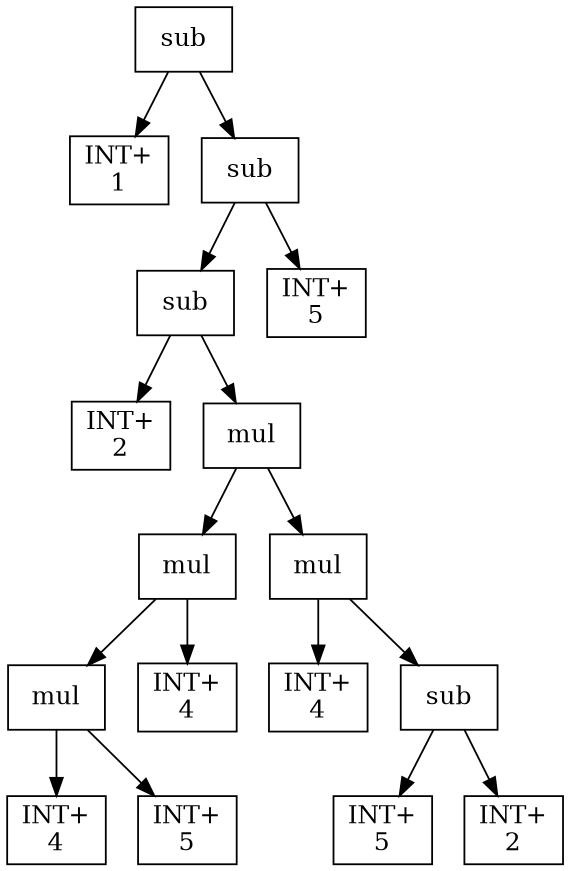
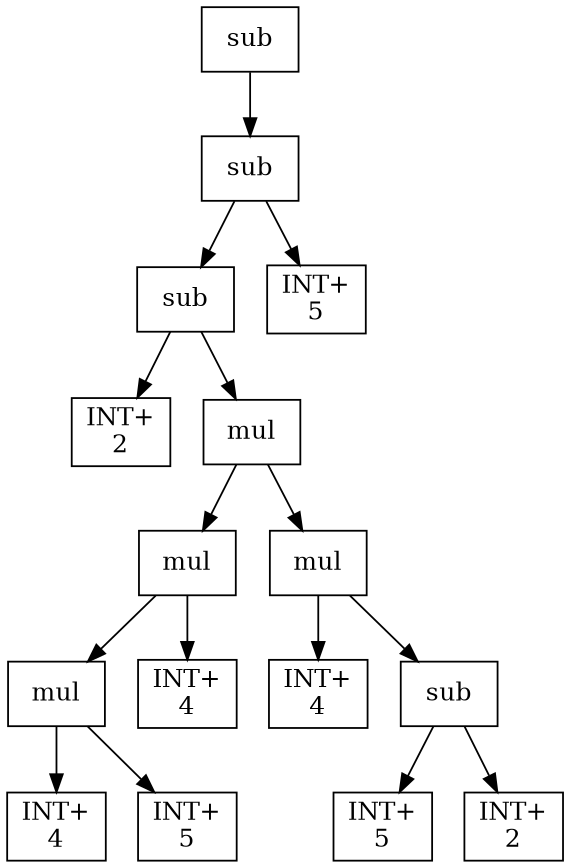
(119, 170) -> none
